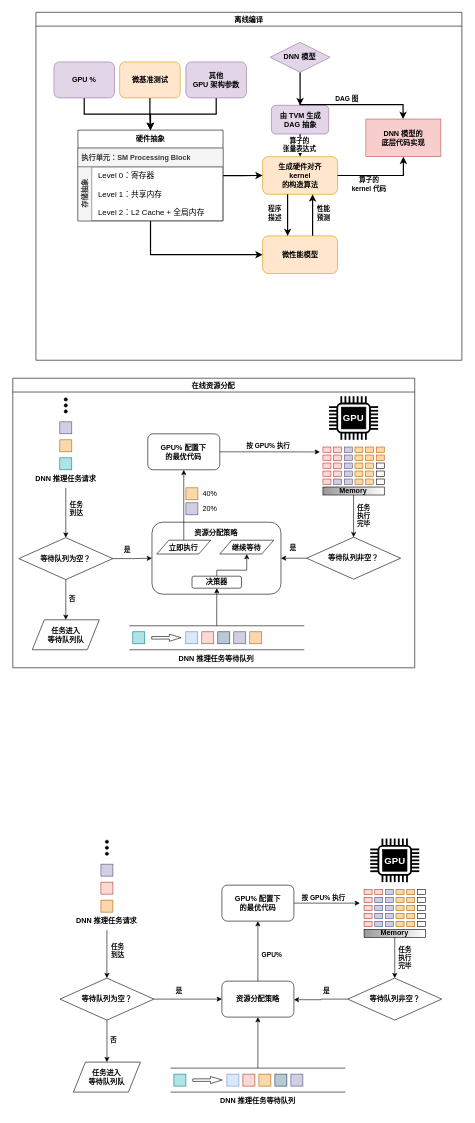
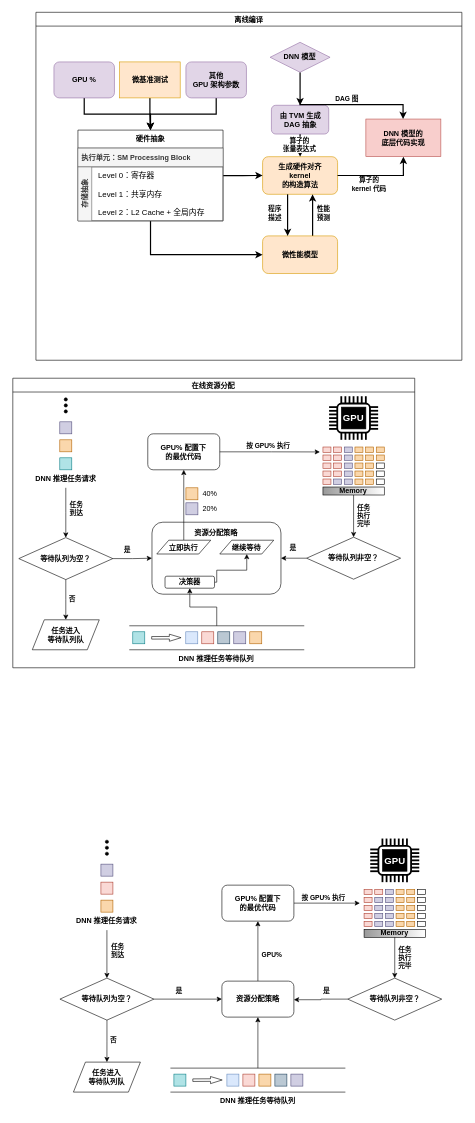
(150, 80) -> (150, 80)
(217, 582) -> (190, 582)
